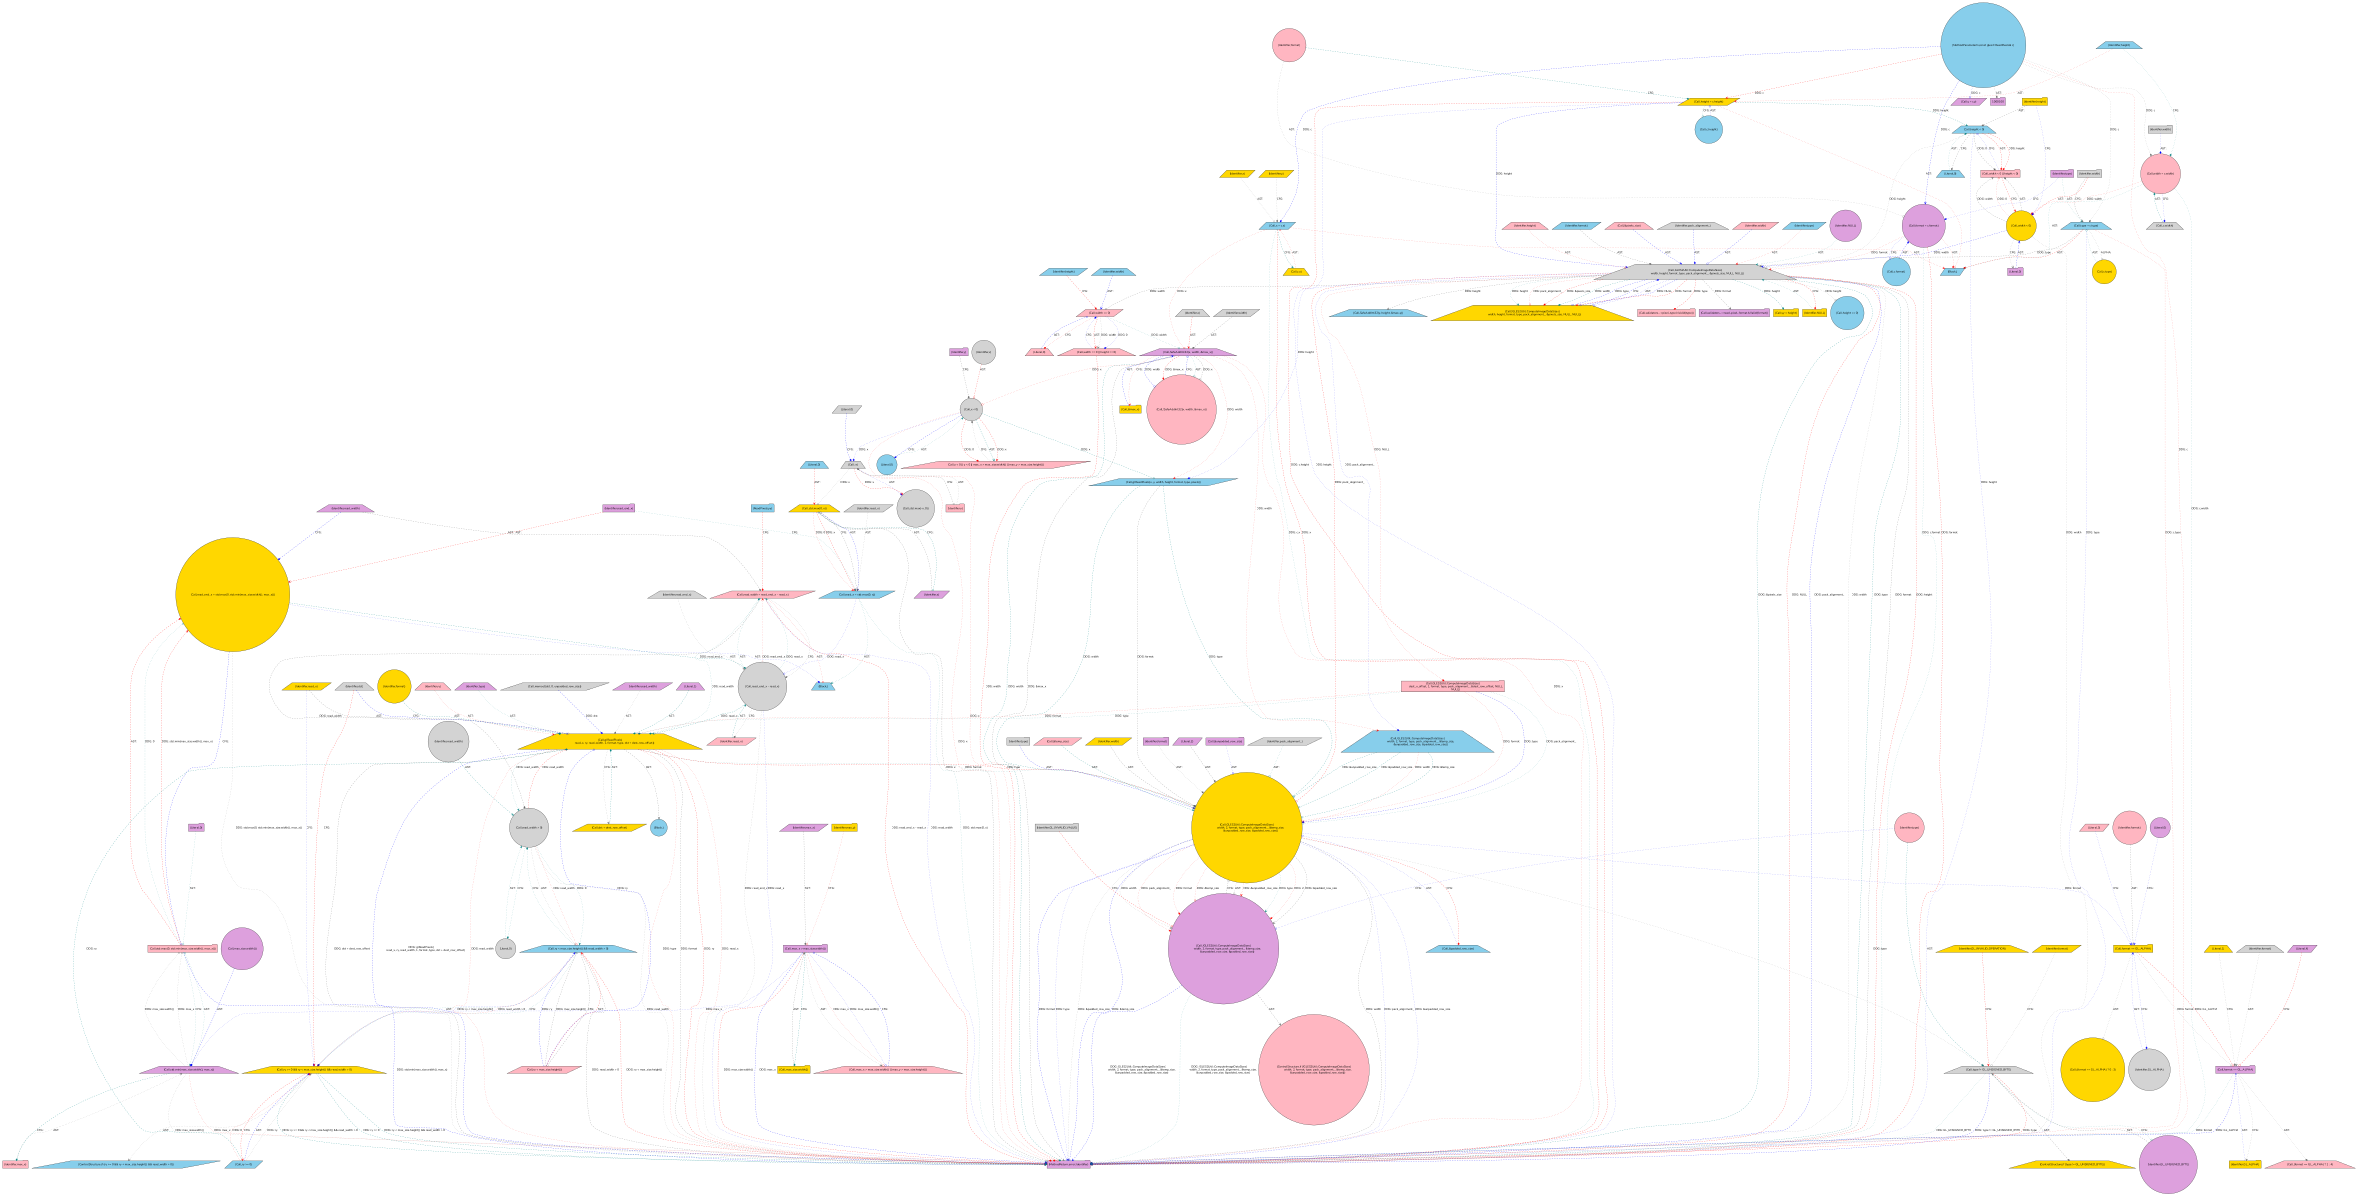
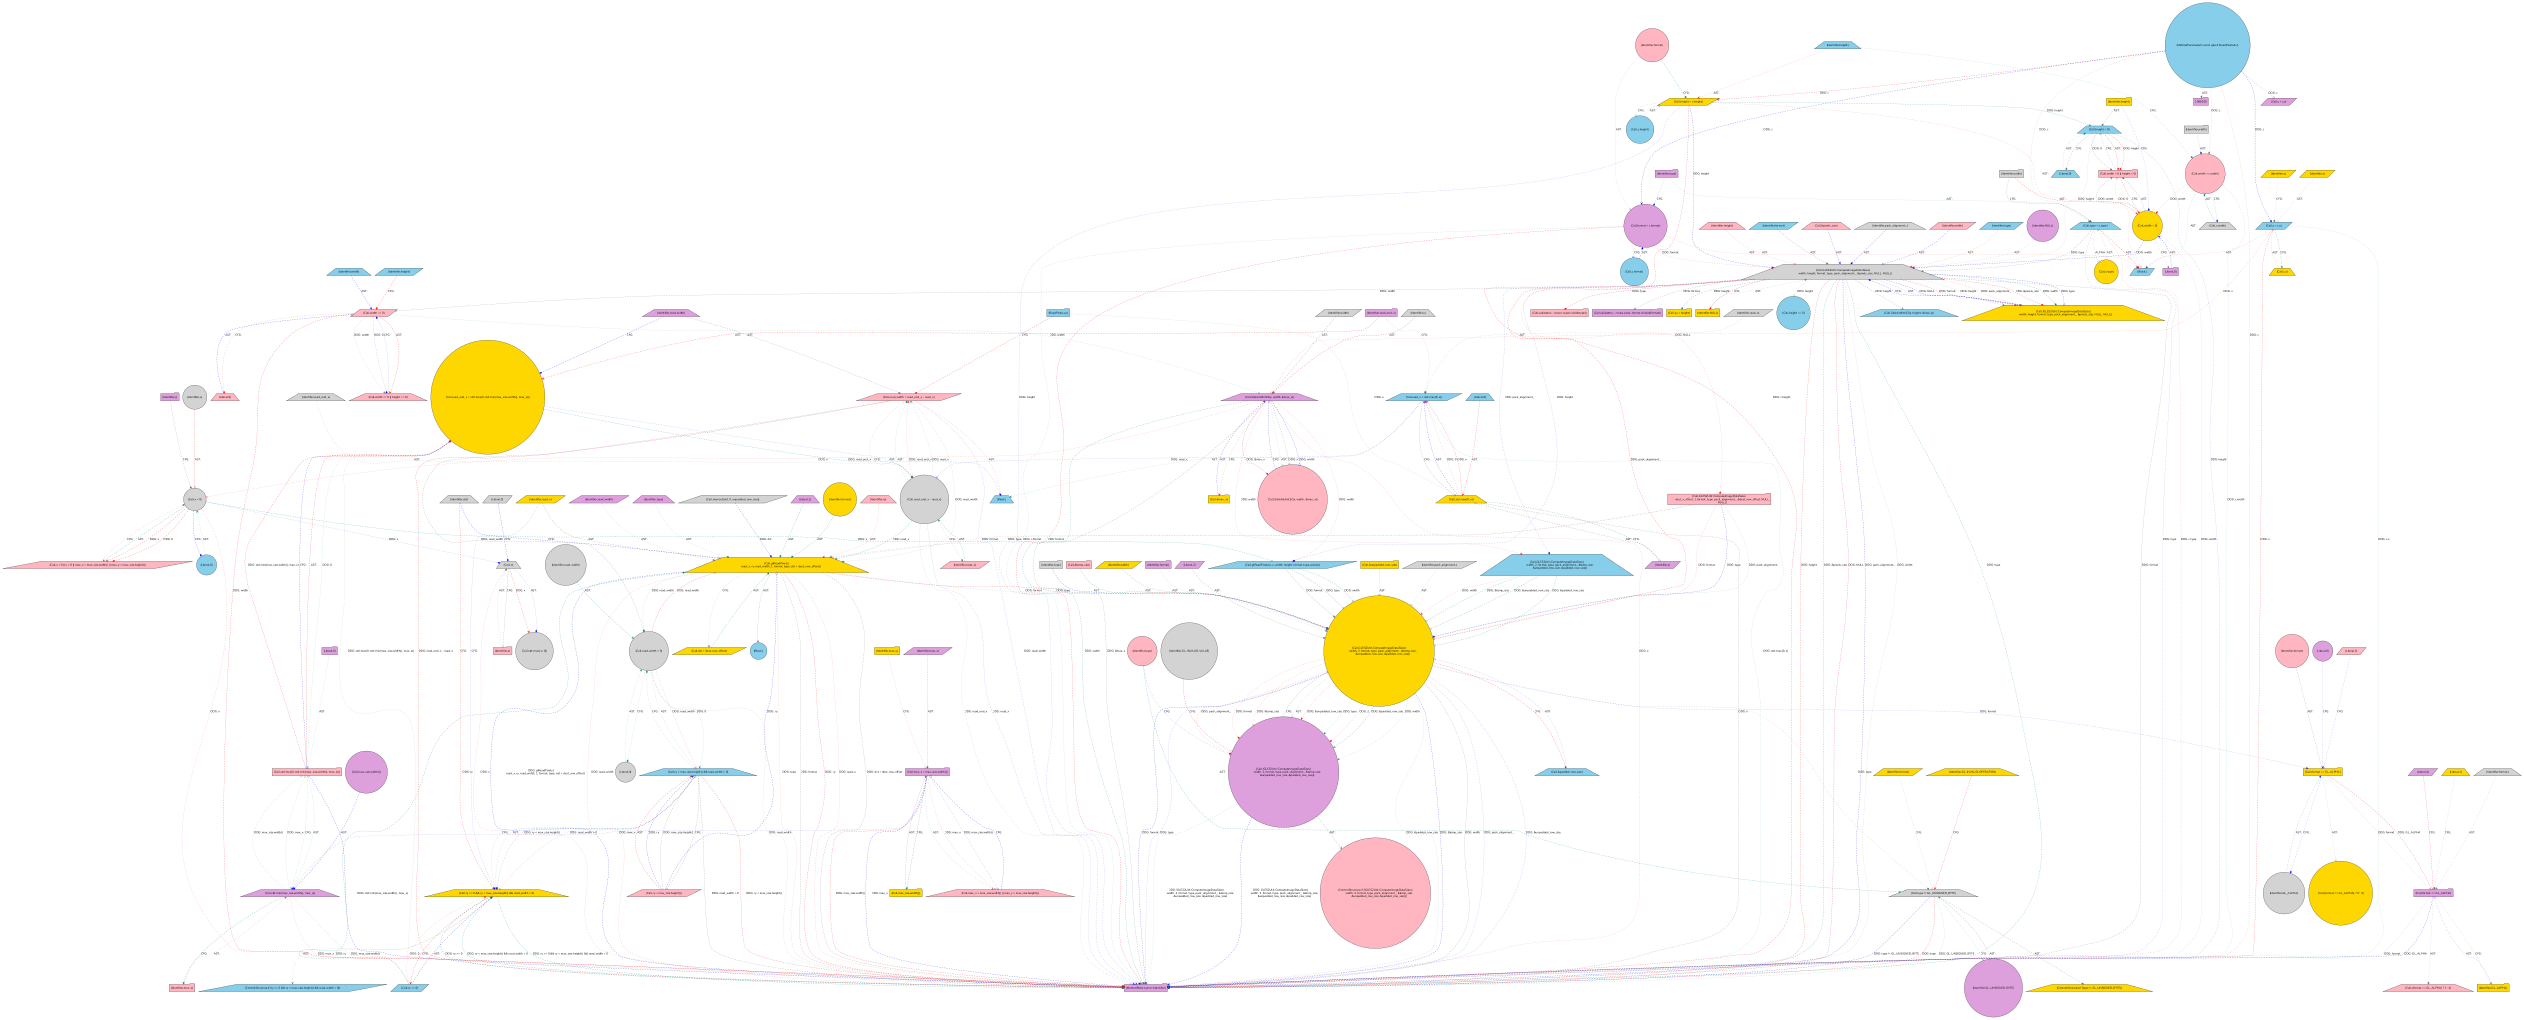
(834, 486) -> (1305, 335)
(1058, 742) -> (1079, 565)
(1225, 742) -> (1380, 565)
(980, 744) -> (230, 926)
(1057, 828) -> (1189, 651)
